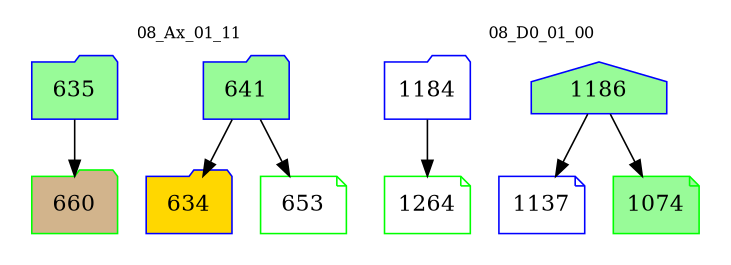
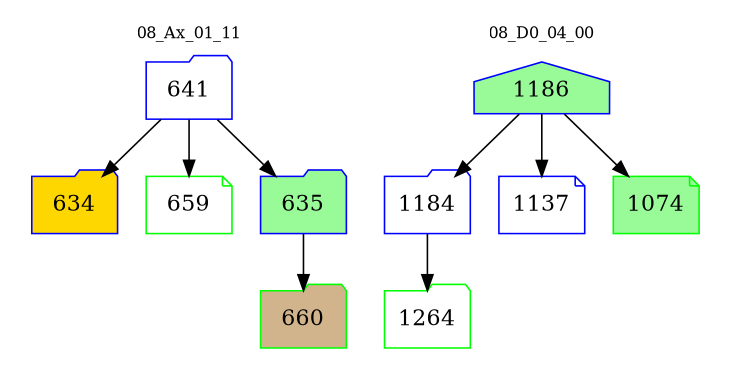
(542, 34) -> (542, 34)
(246, 91) -> (189, 91)
none -> (493, 140)
none -> (241, 142)
(303, 205) -> (189, 205)
(427, 205) -> (427, 319)
